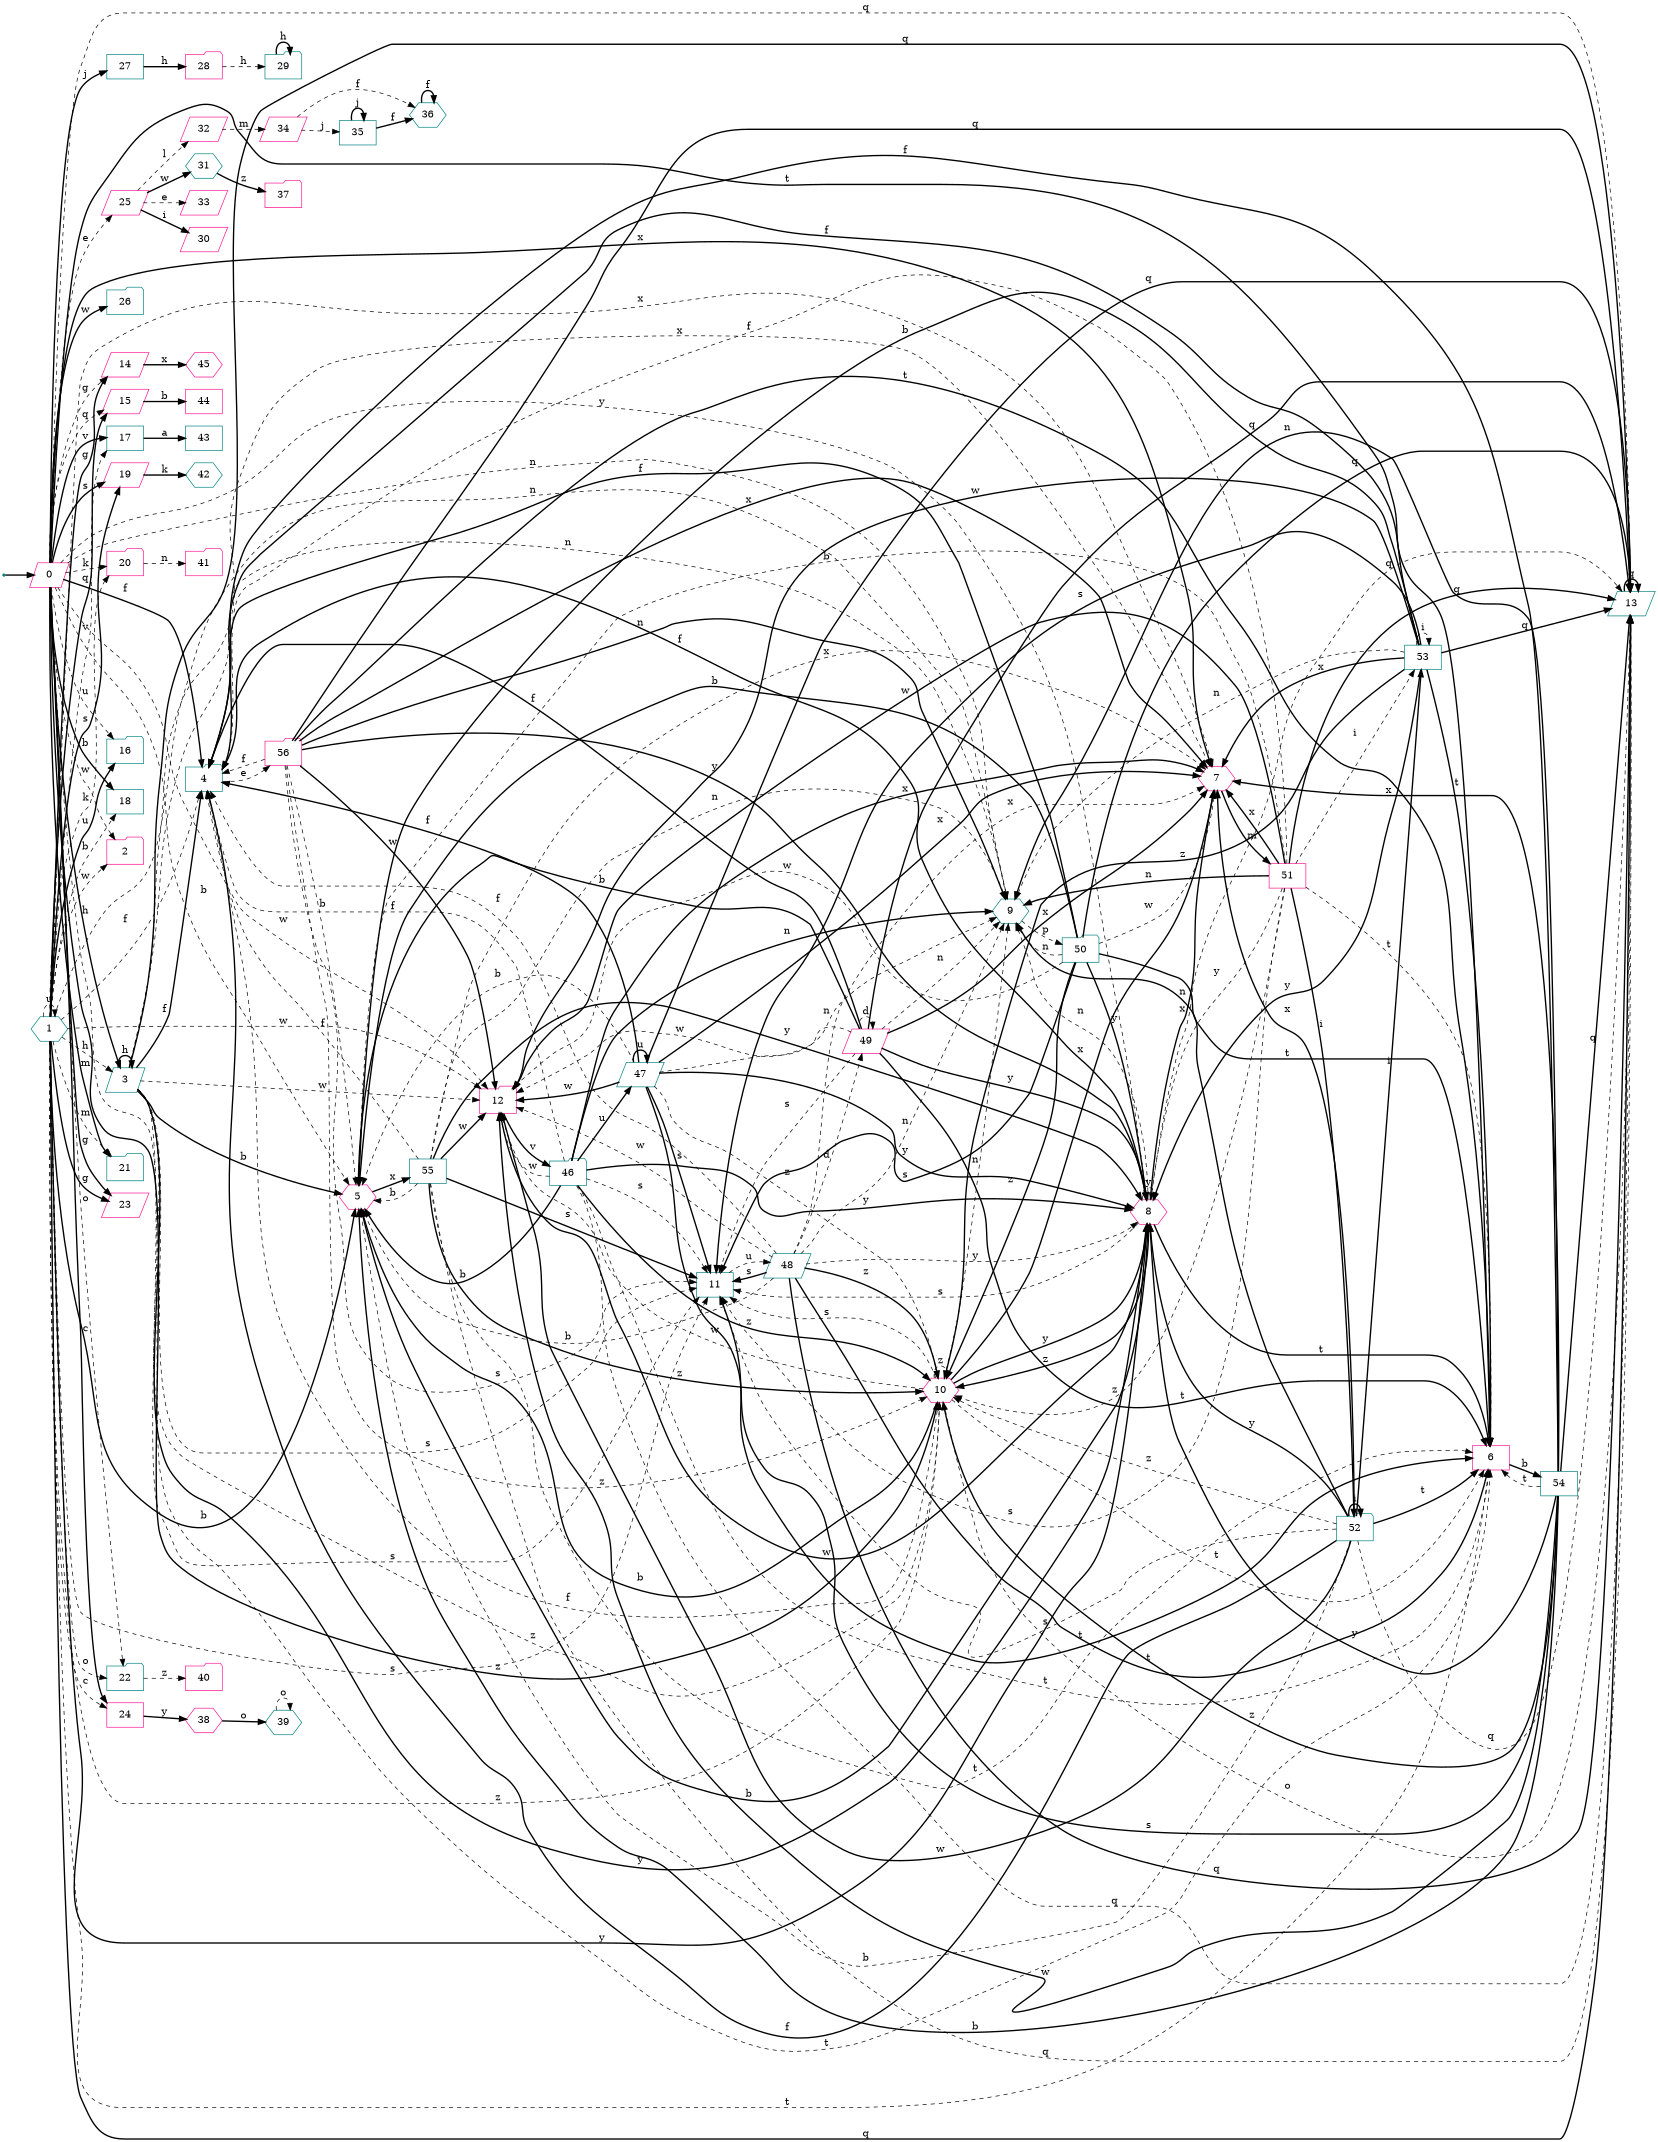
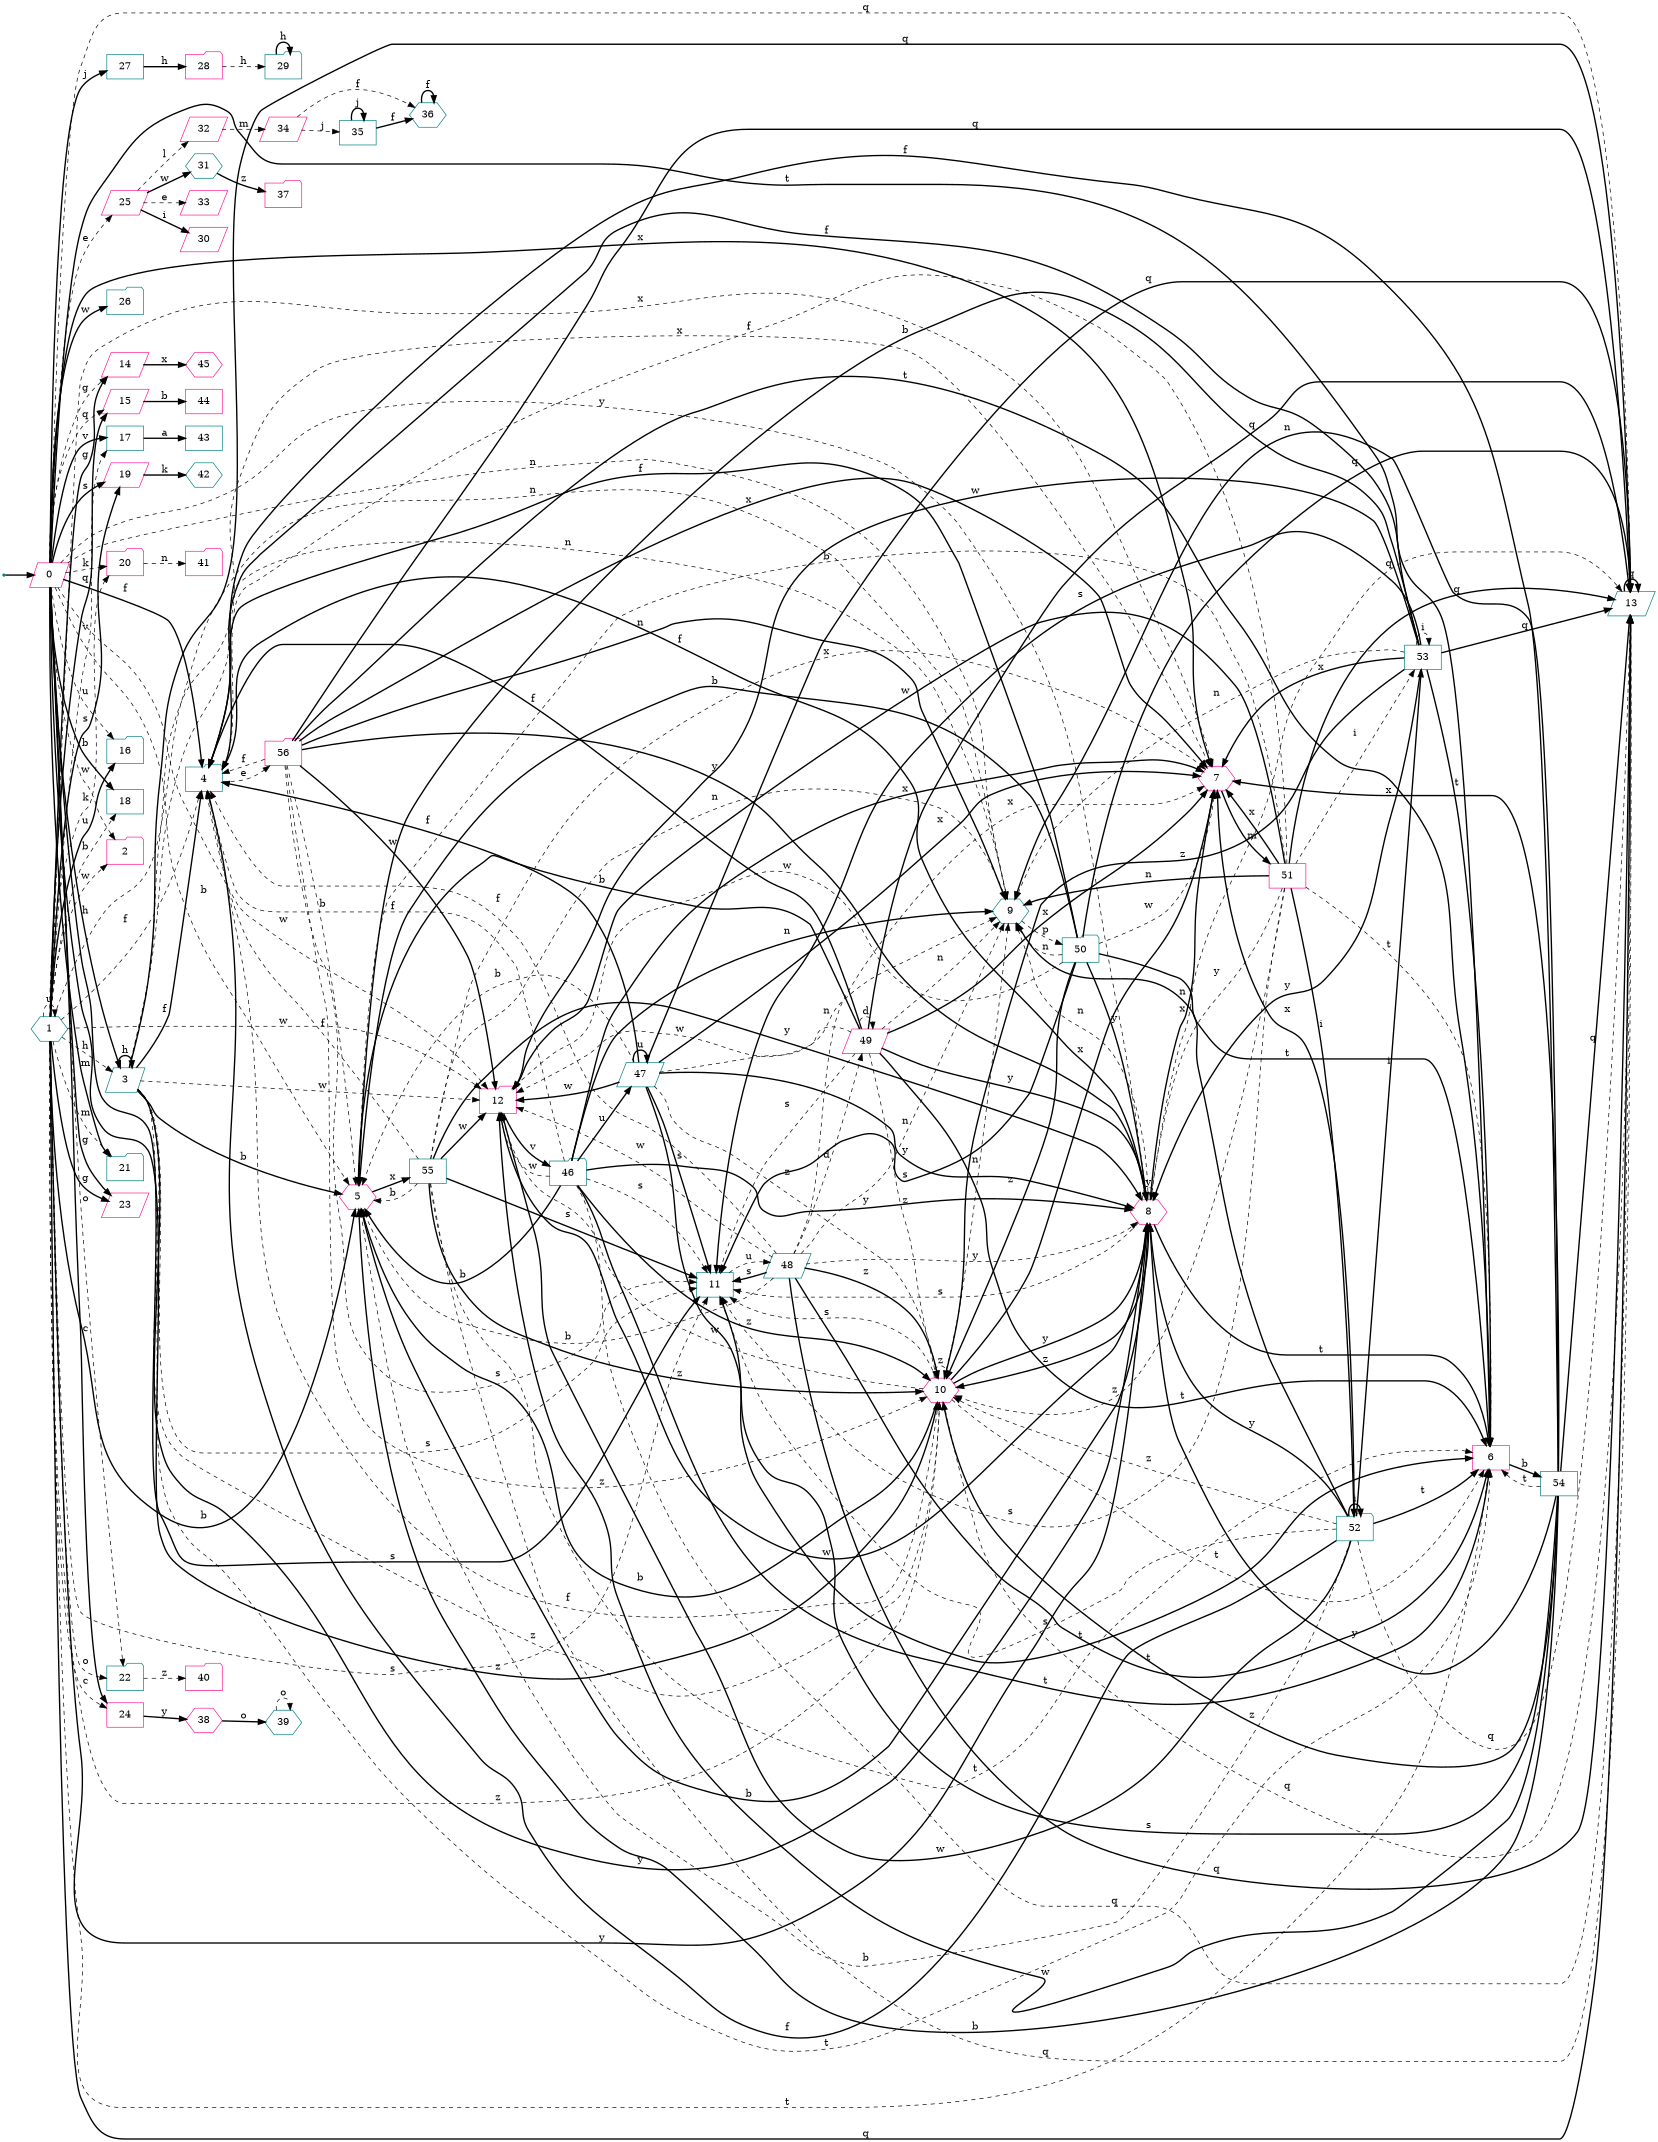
none -> (903, 1213)
(175, 1548) -> (175, 1548)
(959, 1667) -> (959, 1667)
(1287, 1786) -> (1287, 1786)
